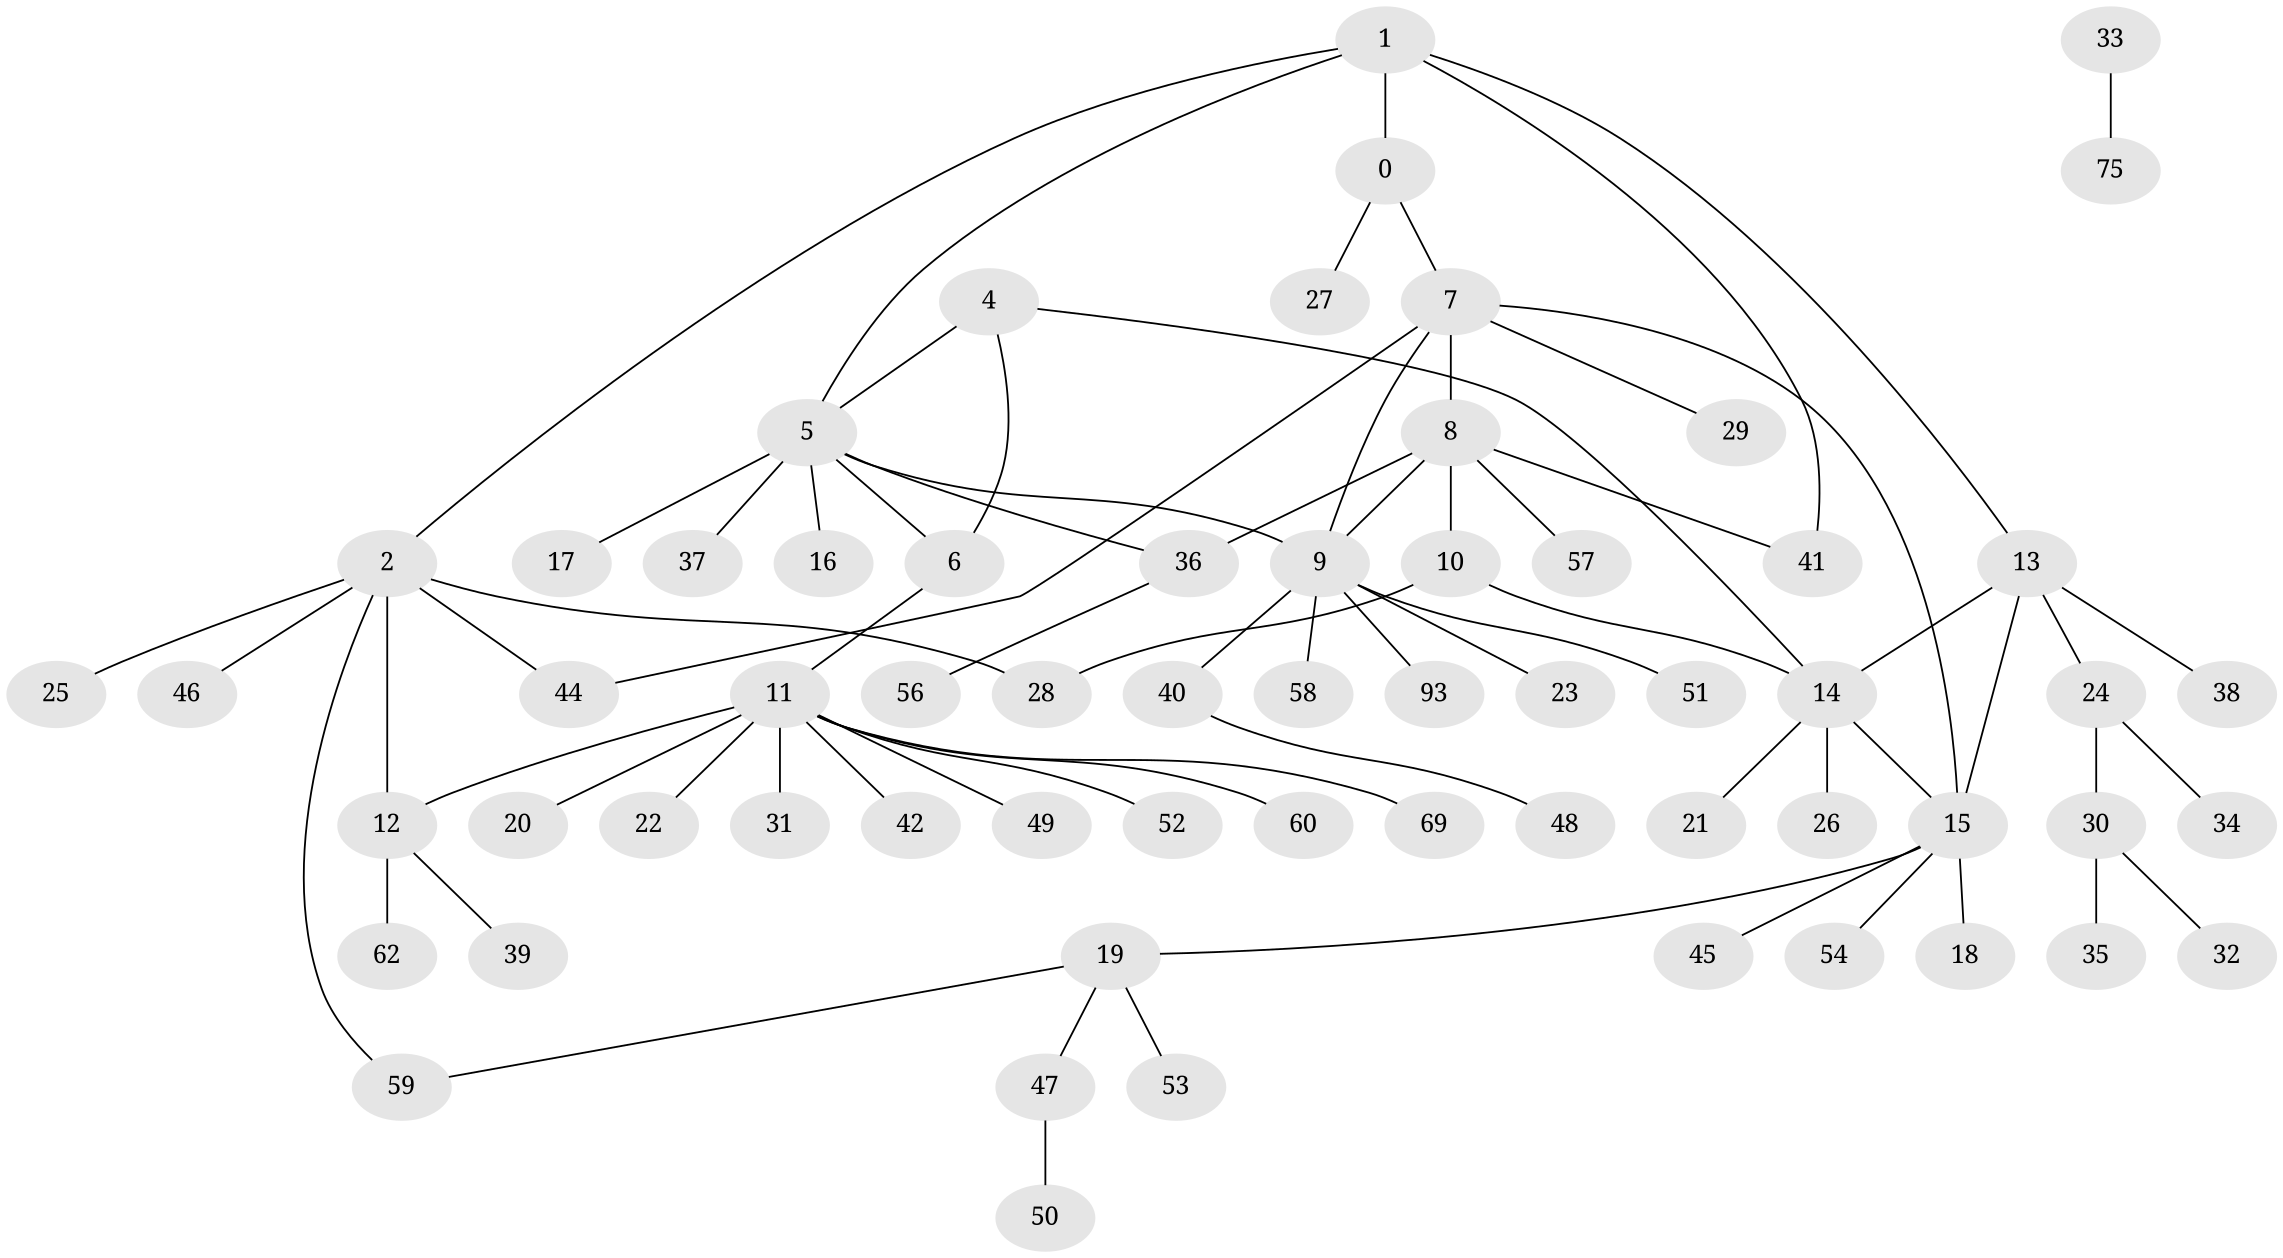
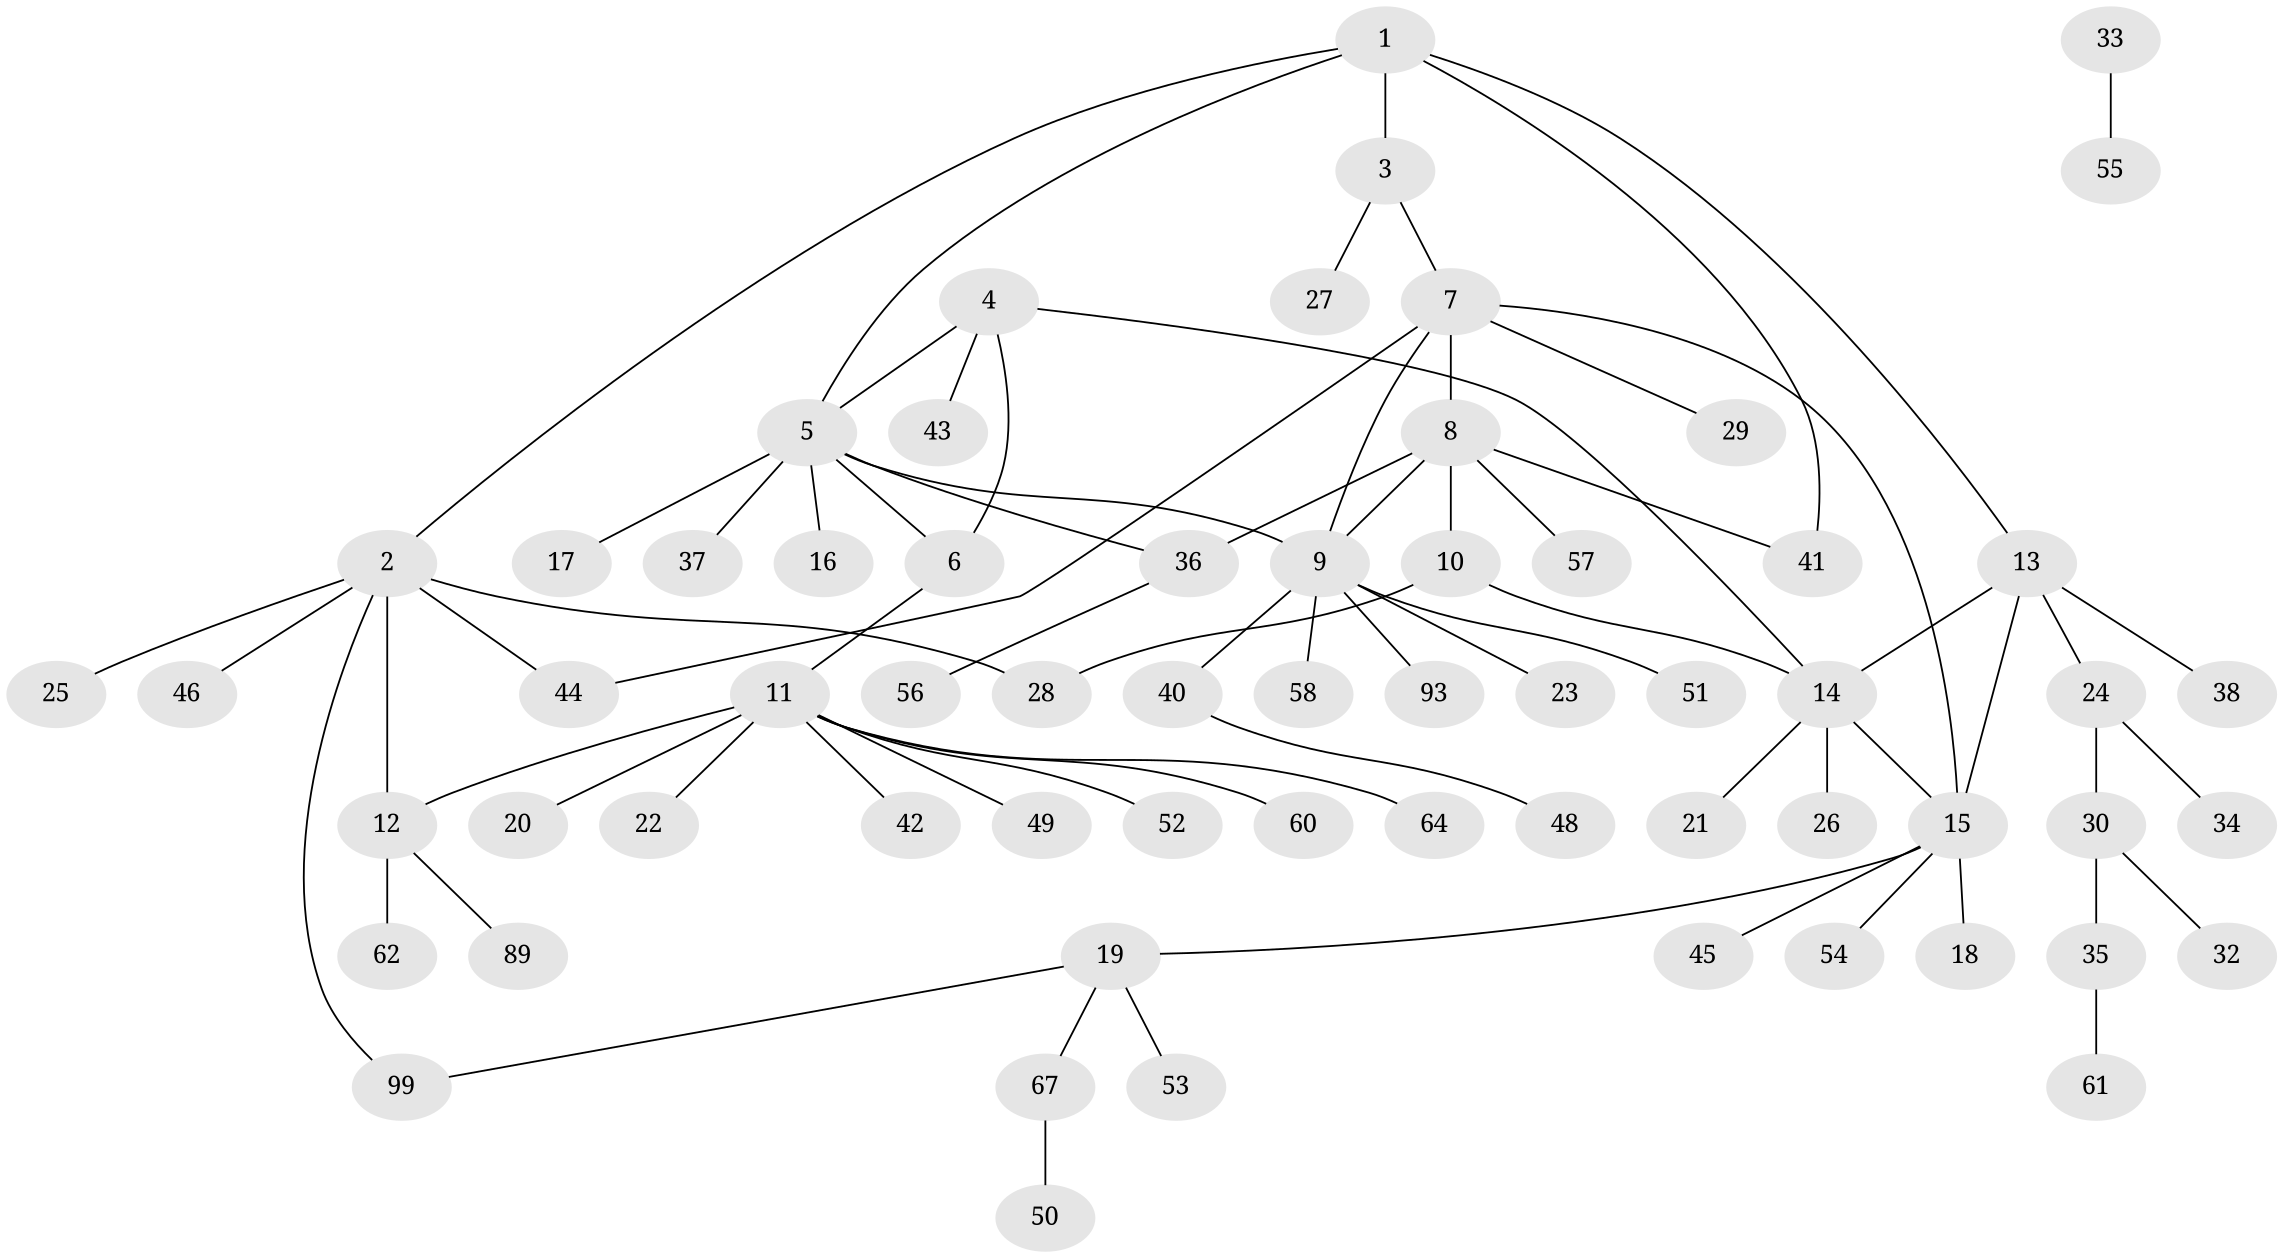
(1385, 171) -> (1385, 171)
(2111, 171) -> (2111, 171)
none -> (938, 433)
(780, 825) -> none
(1434, 825) -> (1434, 825)
(518, 956) -> (518, 956)
(402, 1087) -> (402, 1087)
(1045, 1087) -> (1045, 1087)
none -> (2096, 1087)
